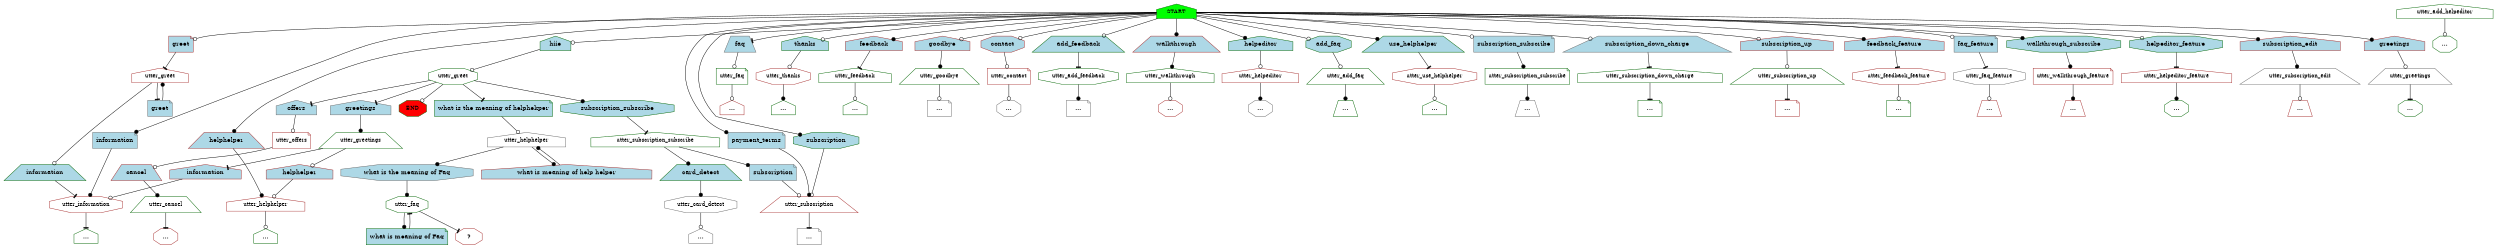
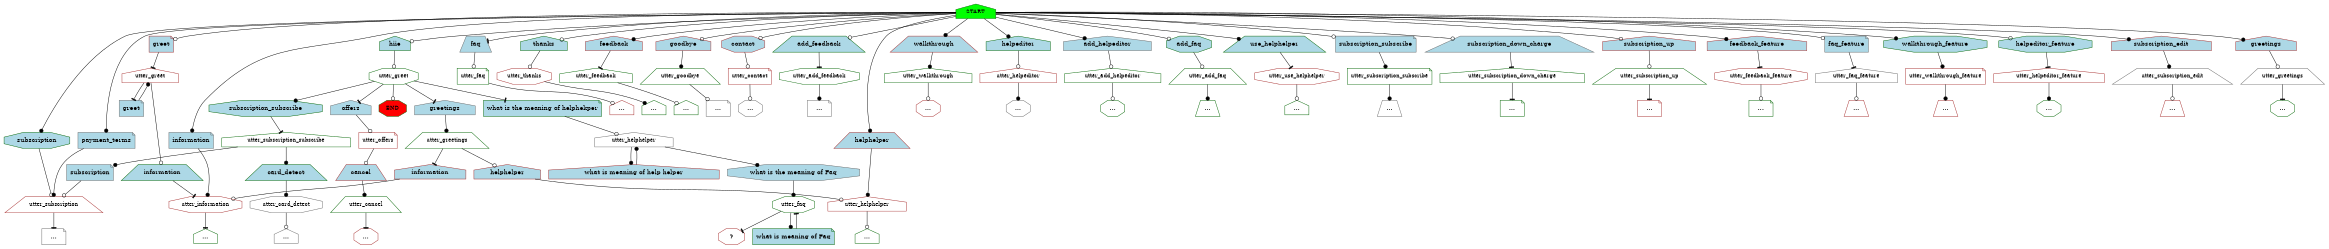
none -> (1107, 44)
(2064, 44) -> (1935, 44)
(1989, 76) -> (1856, 76)
